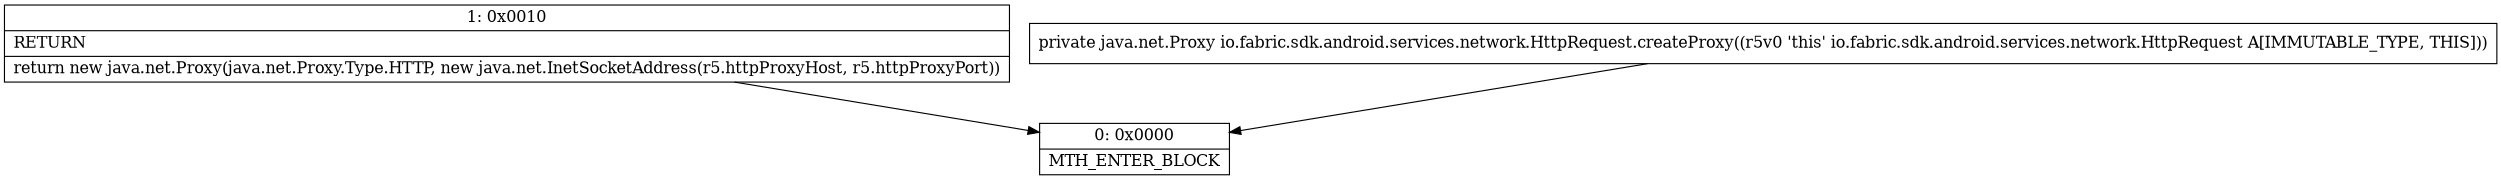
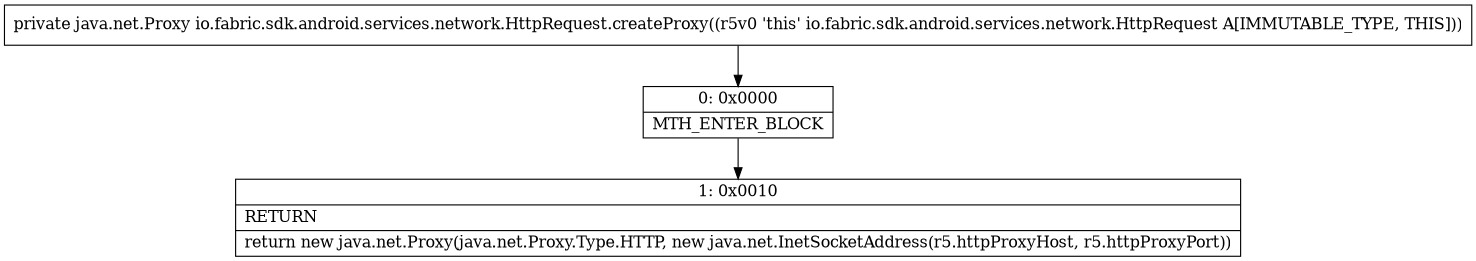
(881, 106) -> (738, 153)
